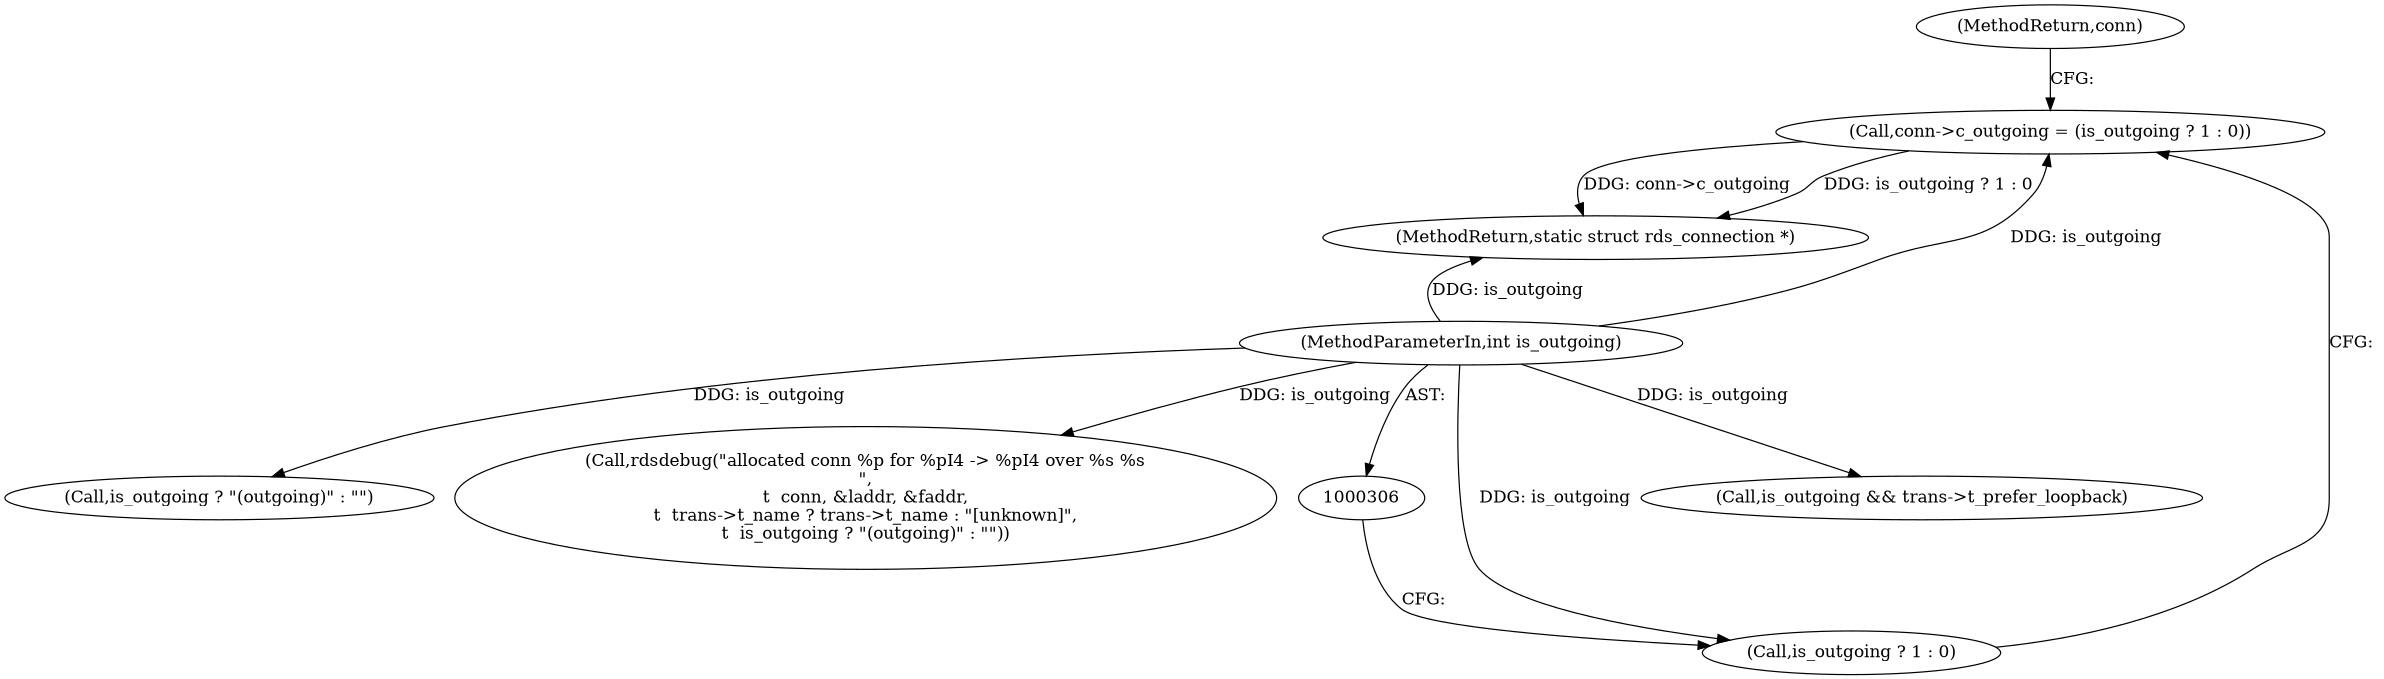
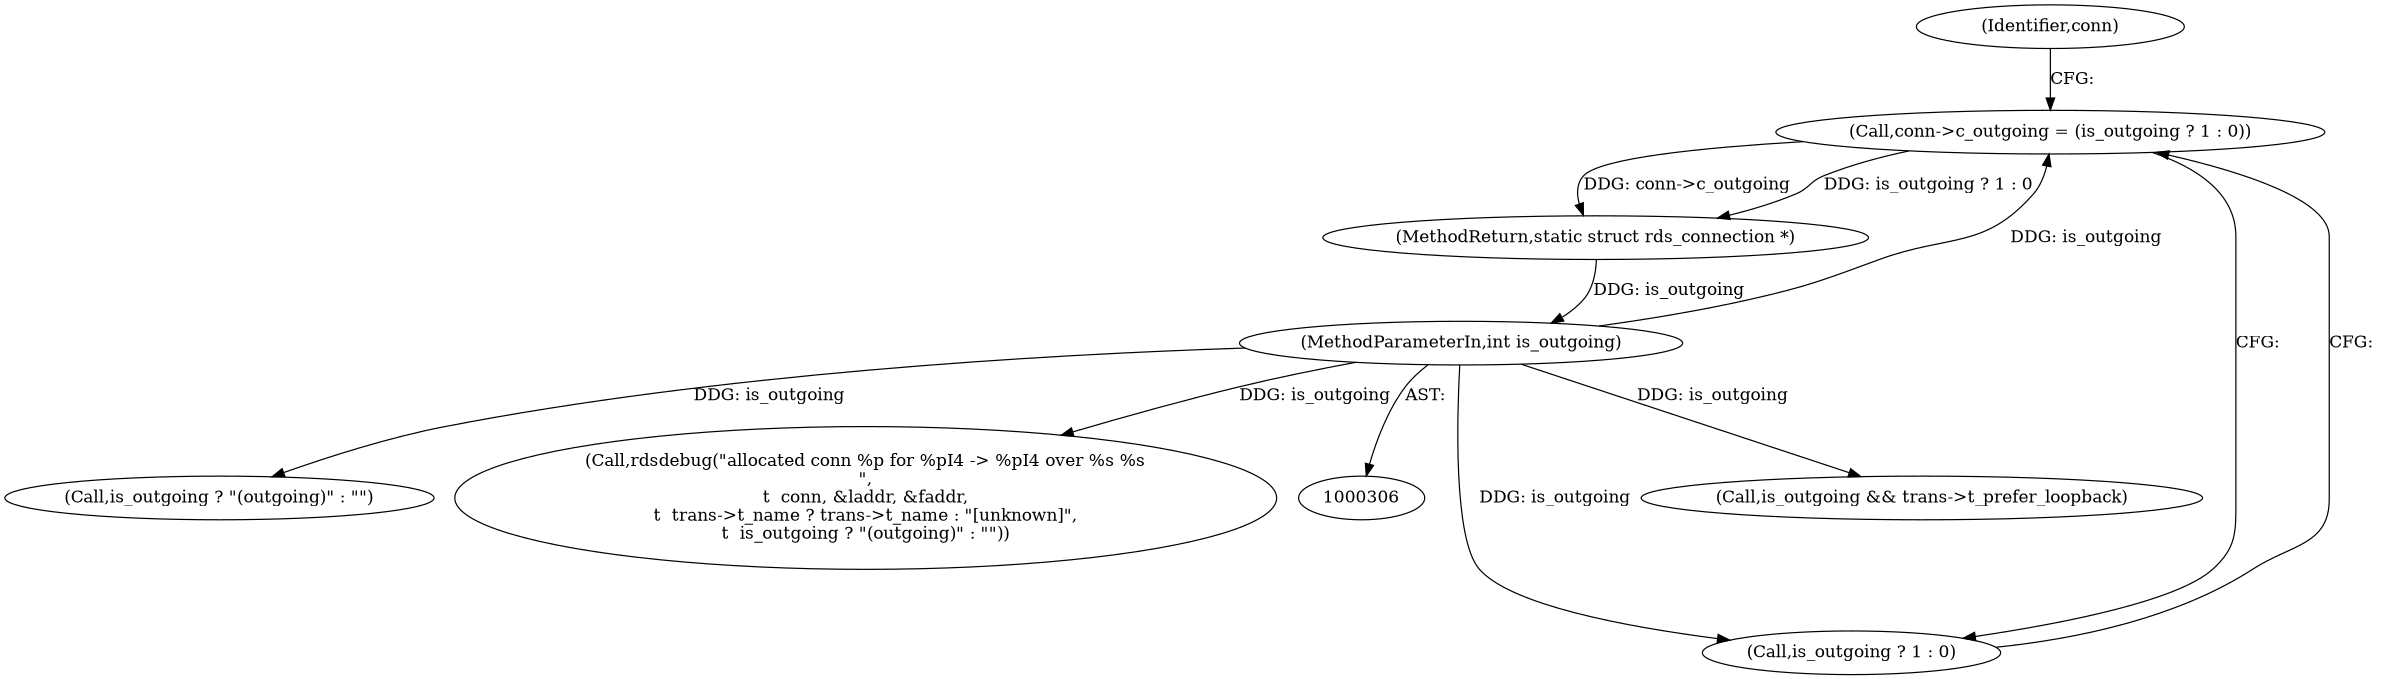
(2050, 27) -> (2050, 27)
(1432, 281) -> (1588, 293)
(1499, 630) -> (2236, 467)
